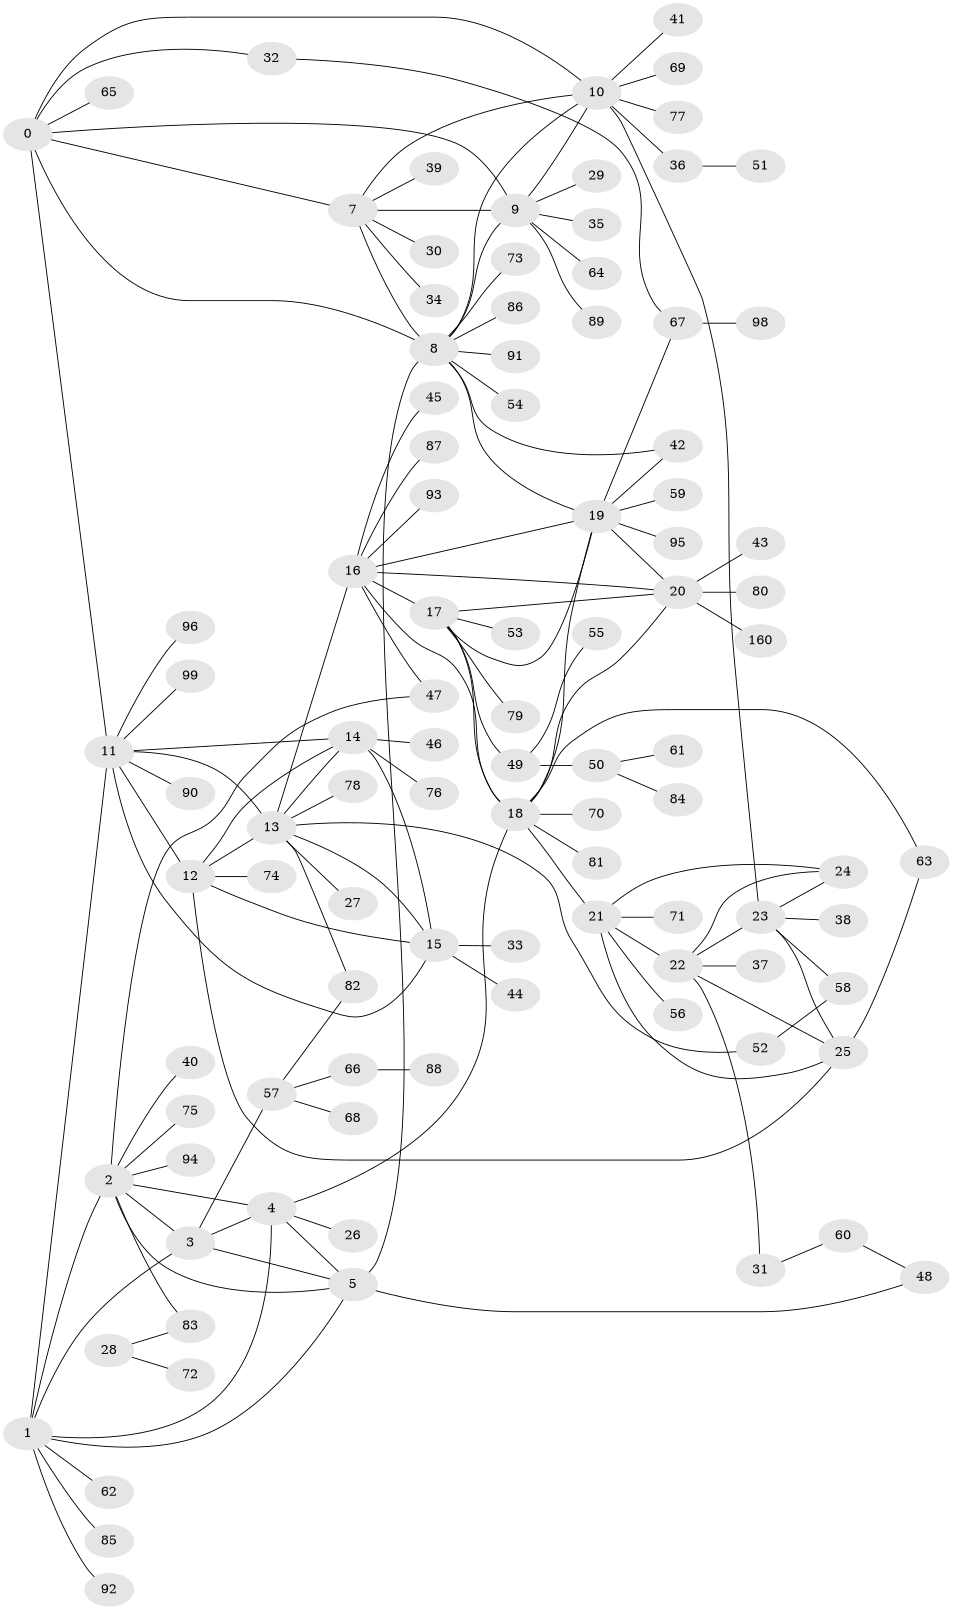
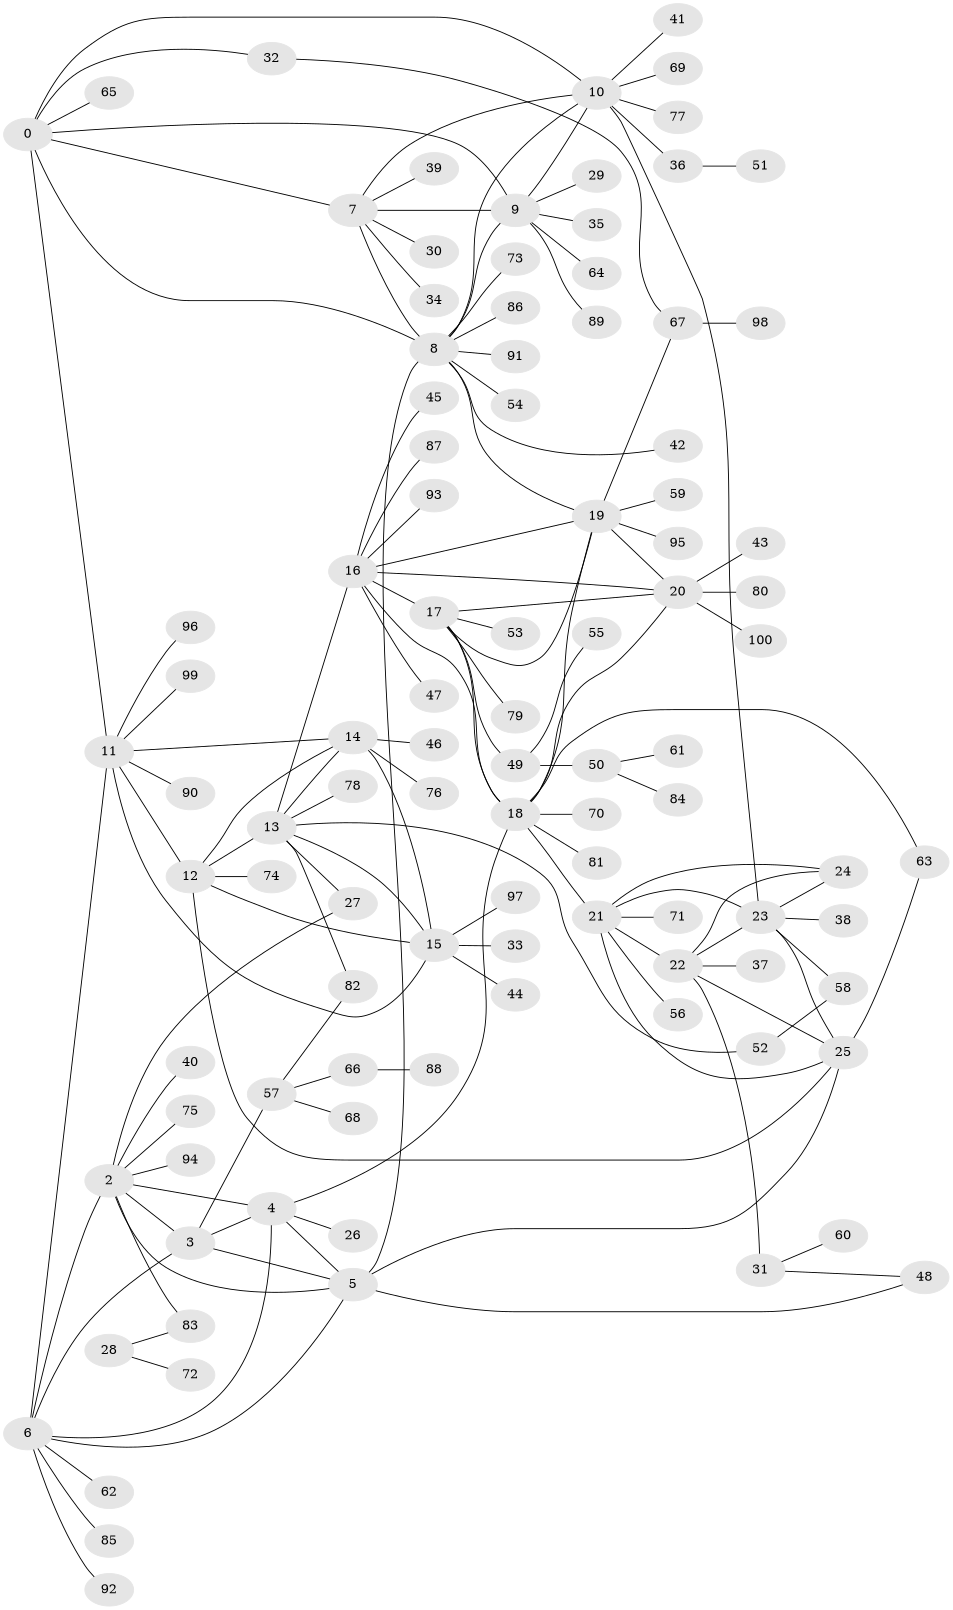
(637, 481) -> none
(761, 641) -> (761, 641)
(206, 765) -> none
(163, 860) -> (190, 1012)
none -> (679, 890)
none -> (515, 897)
none -> (643, 1229)
(884, 1257) -> (843, 1274)
(28, 1434) -> (28, 1434)
